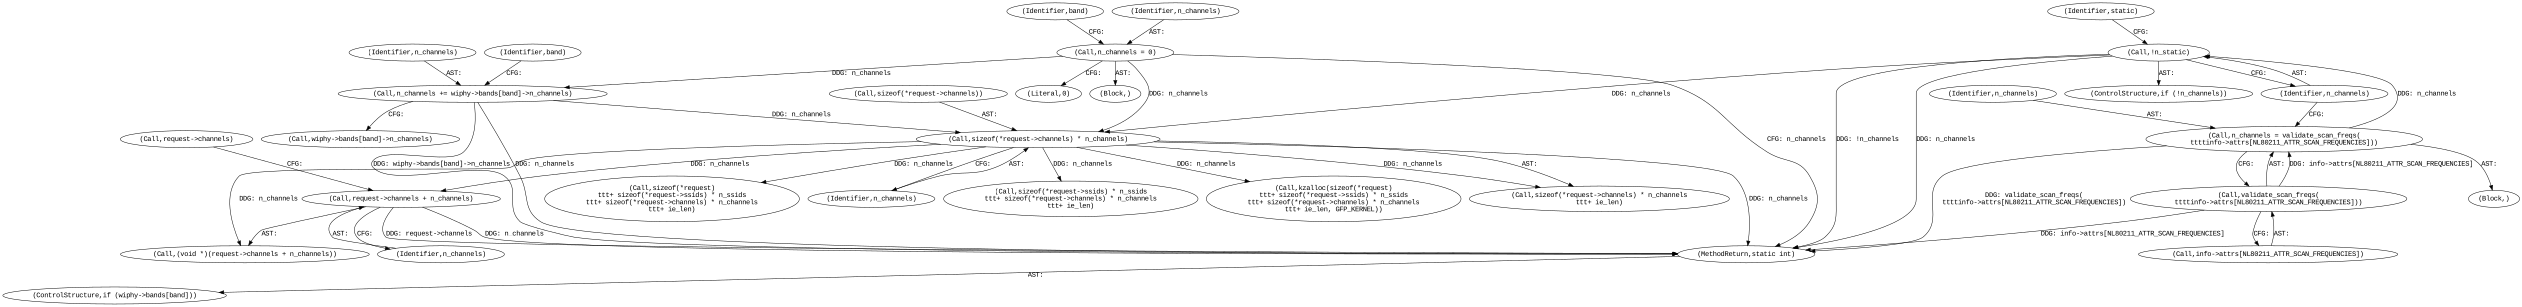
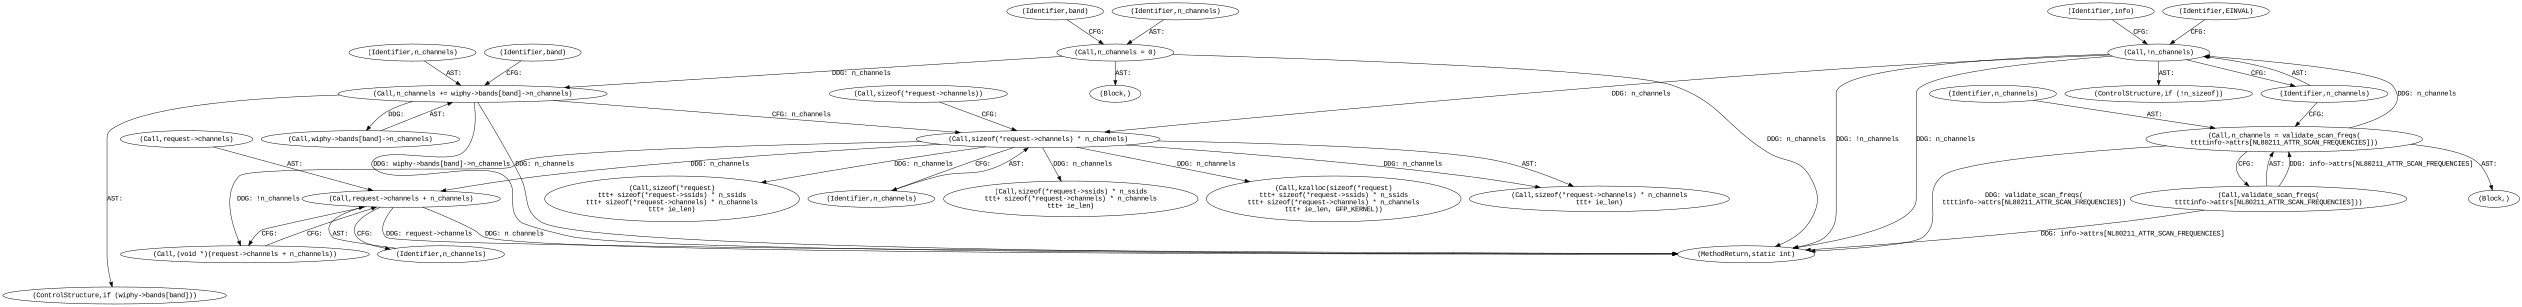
(2101, 11) -> (2101, 11)
none -> (2216, 11)
(2159, 53) -> (2159, 53)
(1049, 94) -> none
(2159, 94) -> (2159, 94)
(1145, 103) -> none
(398, 114) -> (398, 114)
(801, 114) -> (801, 114)
(992, 114) -> (992, 114)
none -> (414, 117)
(1796, 139) -> (1796, 139)
(1479, 152) -> none
(297, 164) -> (297, 164)
(269, 199) -> (269, 199)
none -> (318, 226)
(271, 234) -> (271, 234)
(2268, 254) -> none
(952, 274) -> (147, 115)
